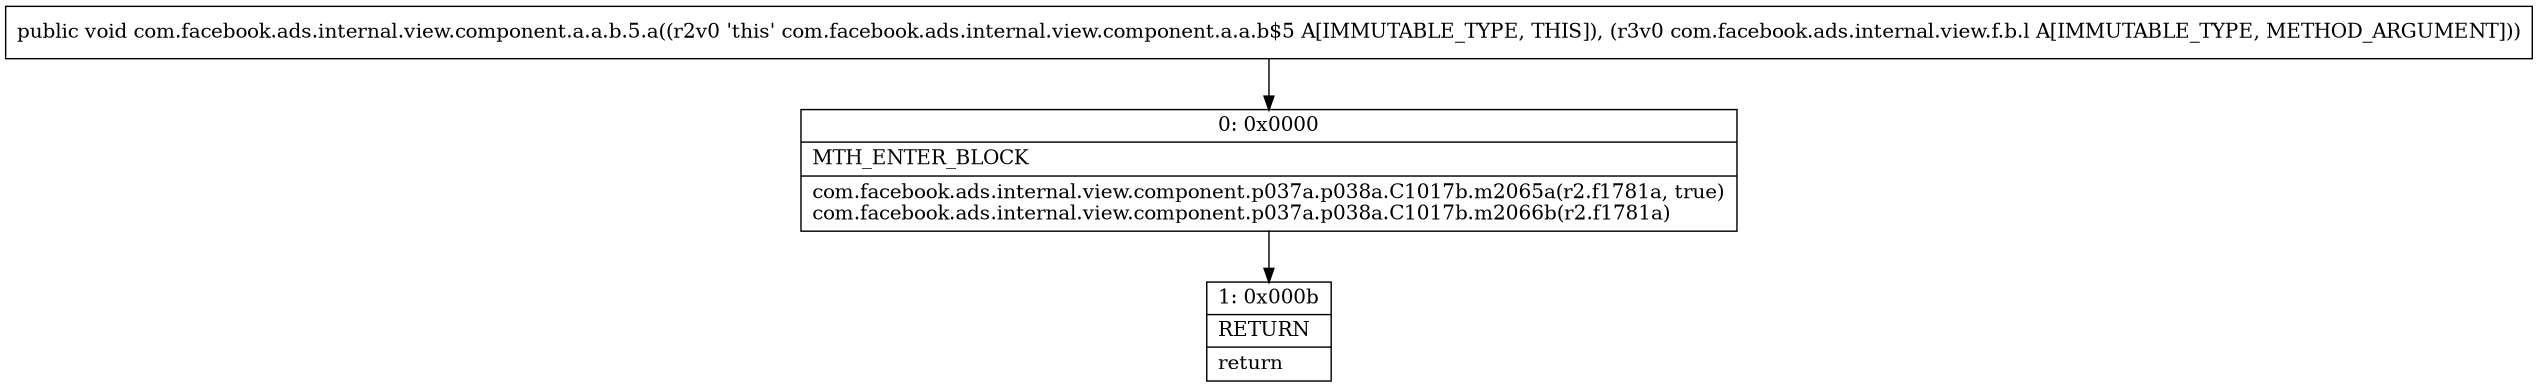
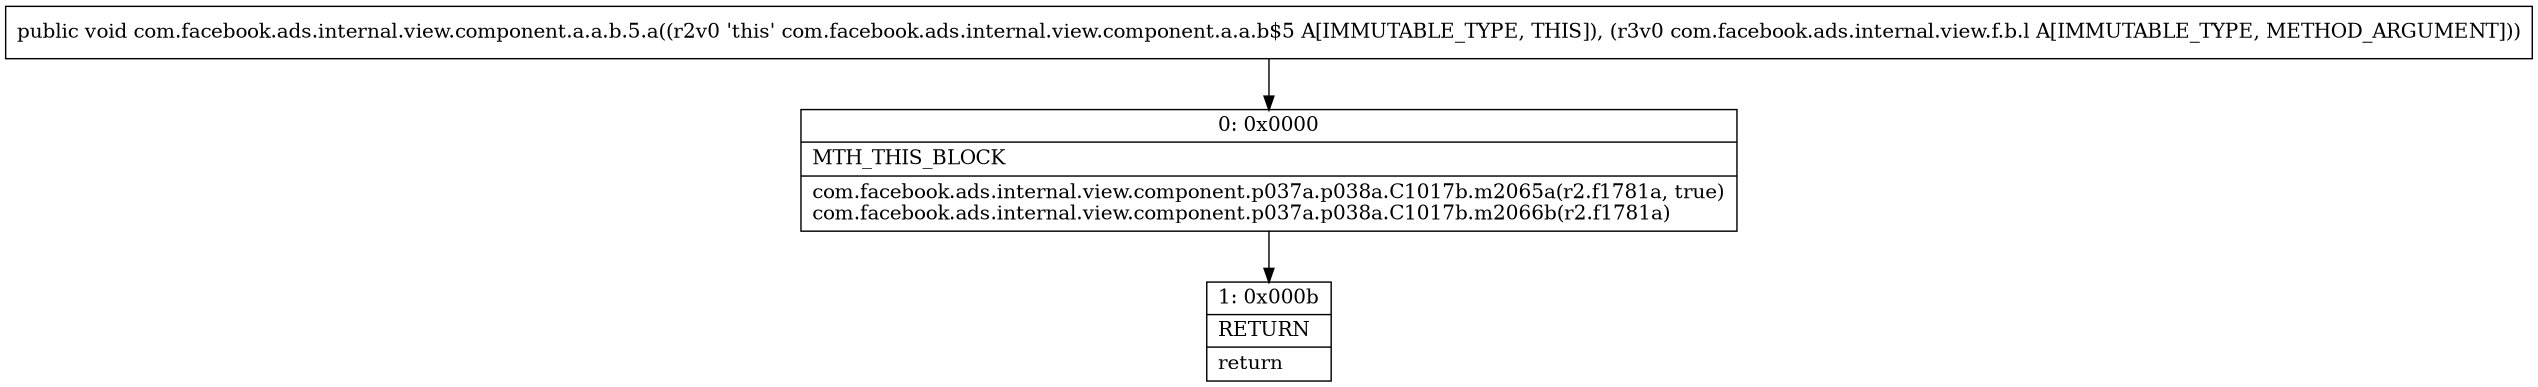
(921, 158) -> (909, 158)
